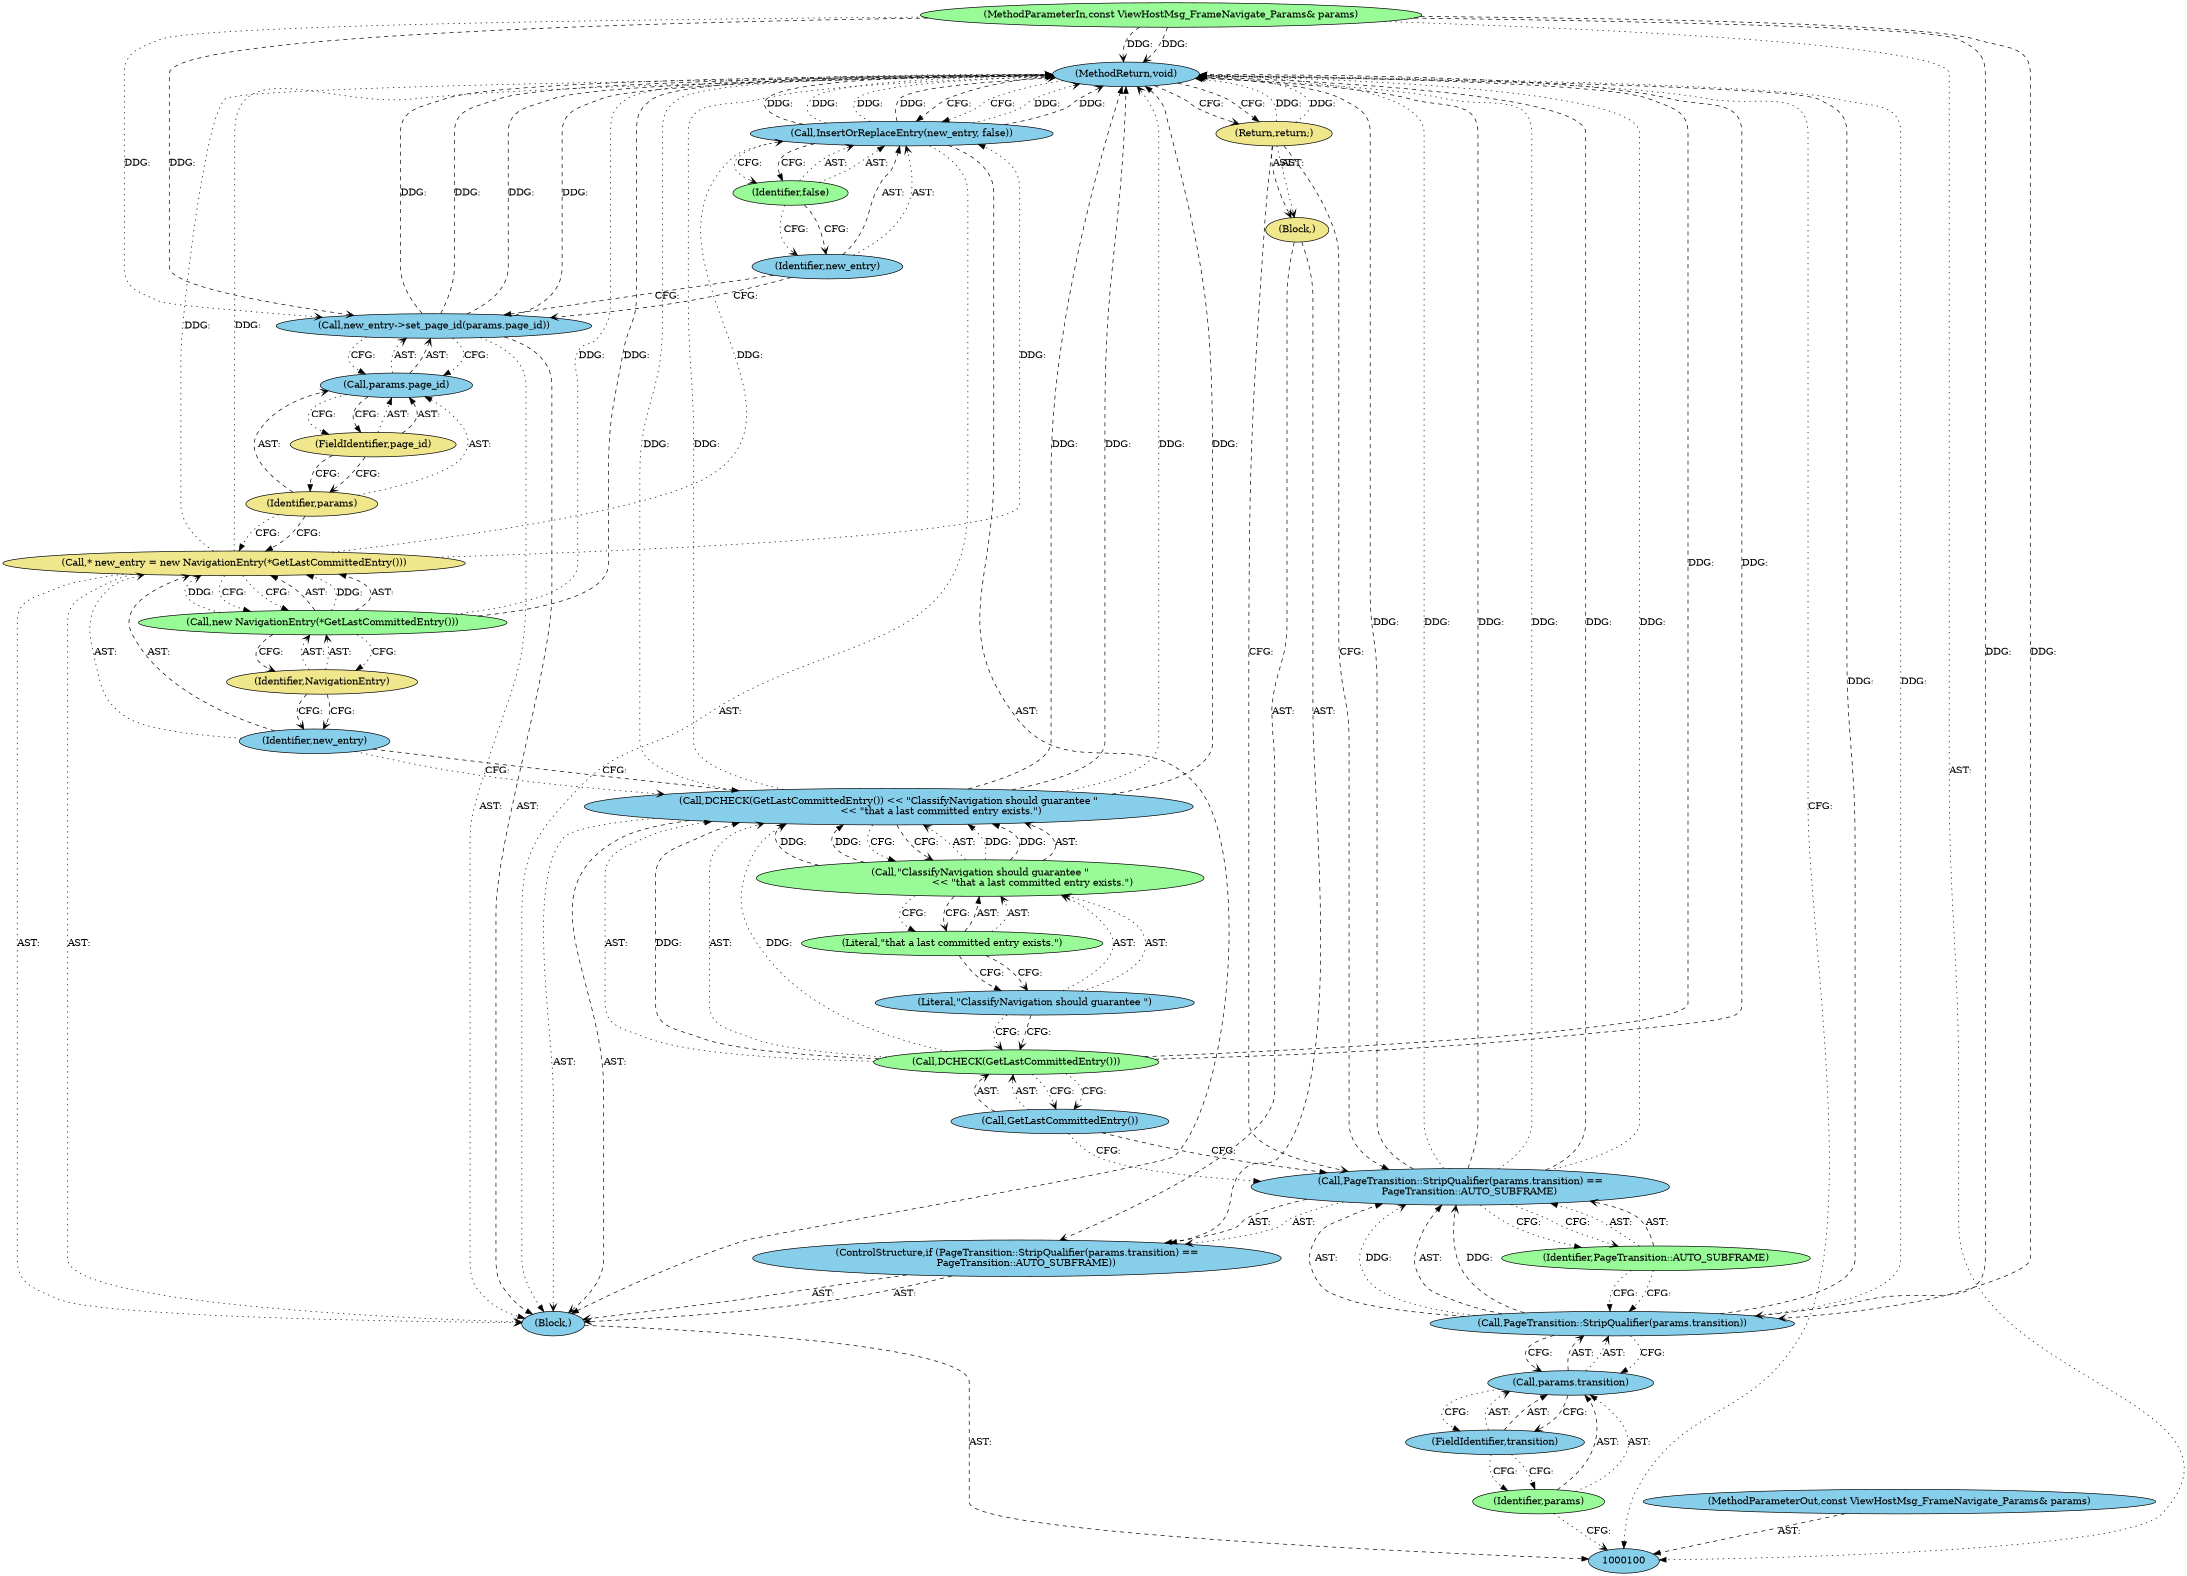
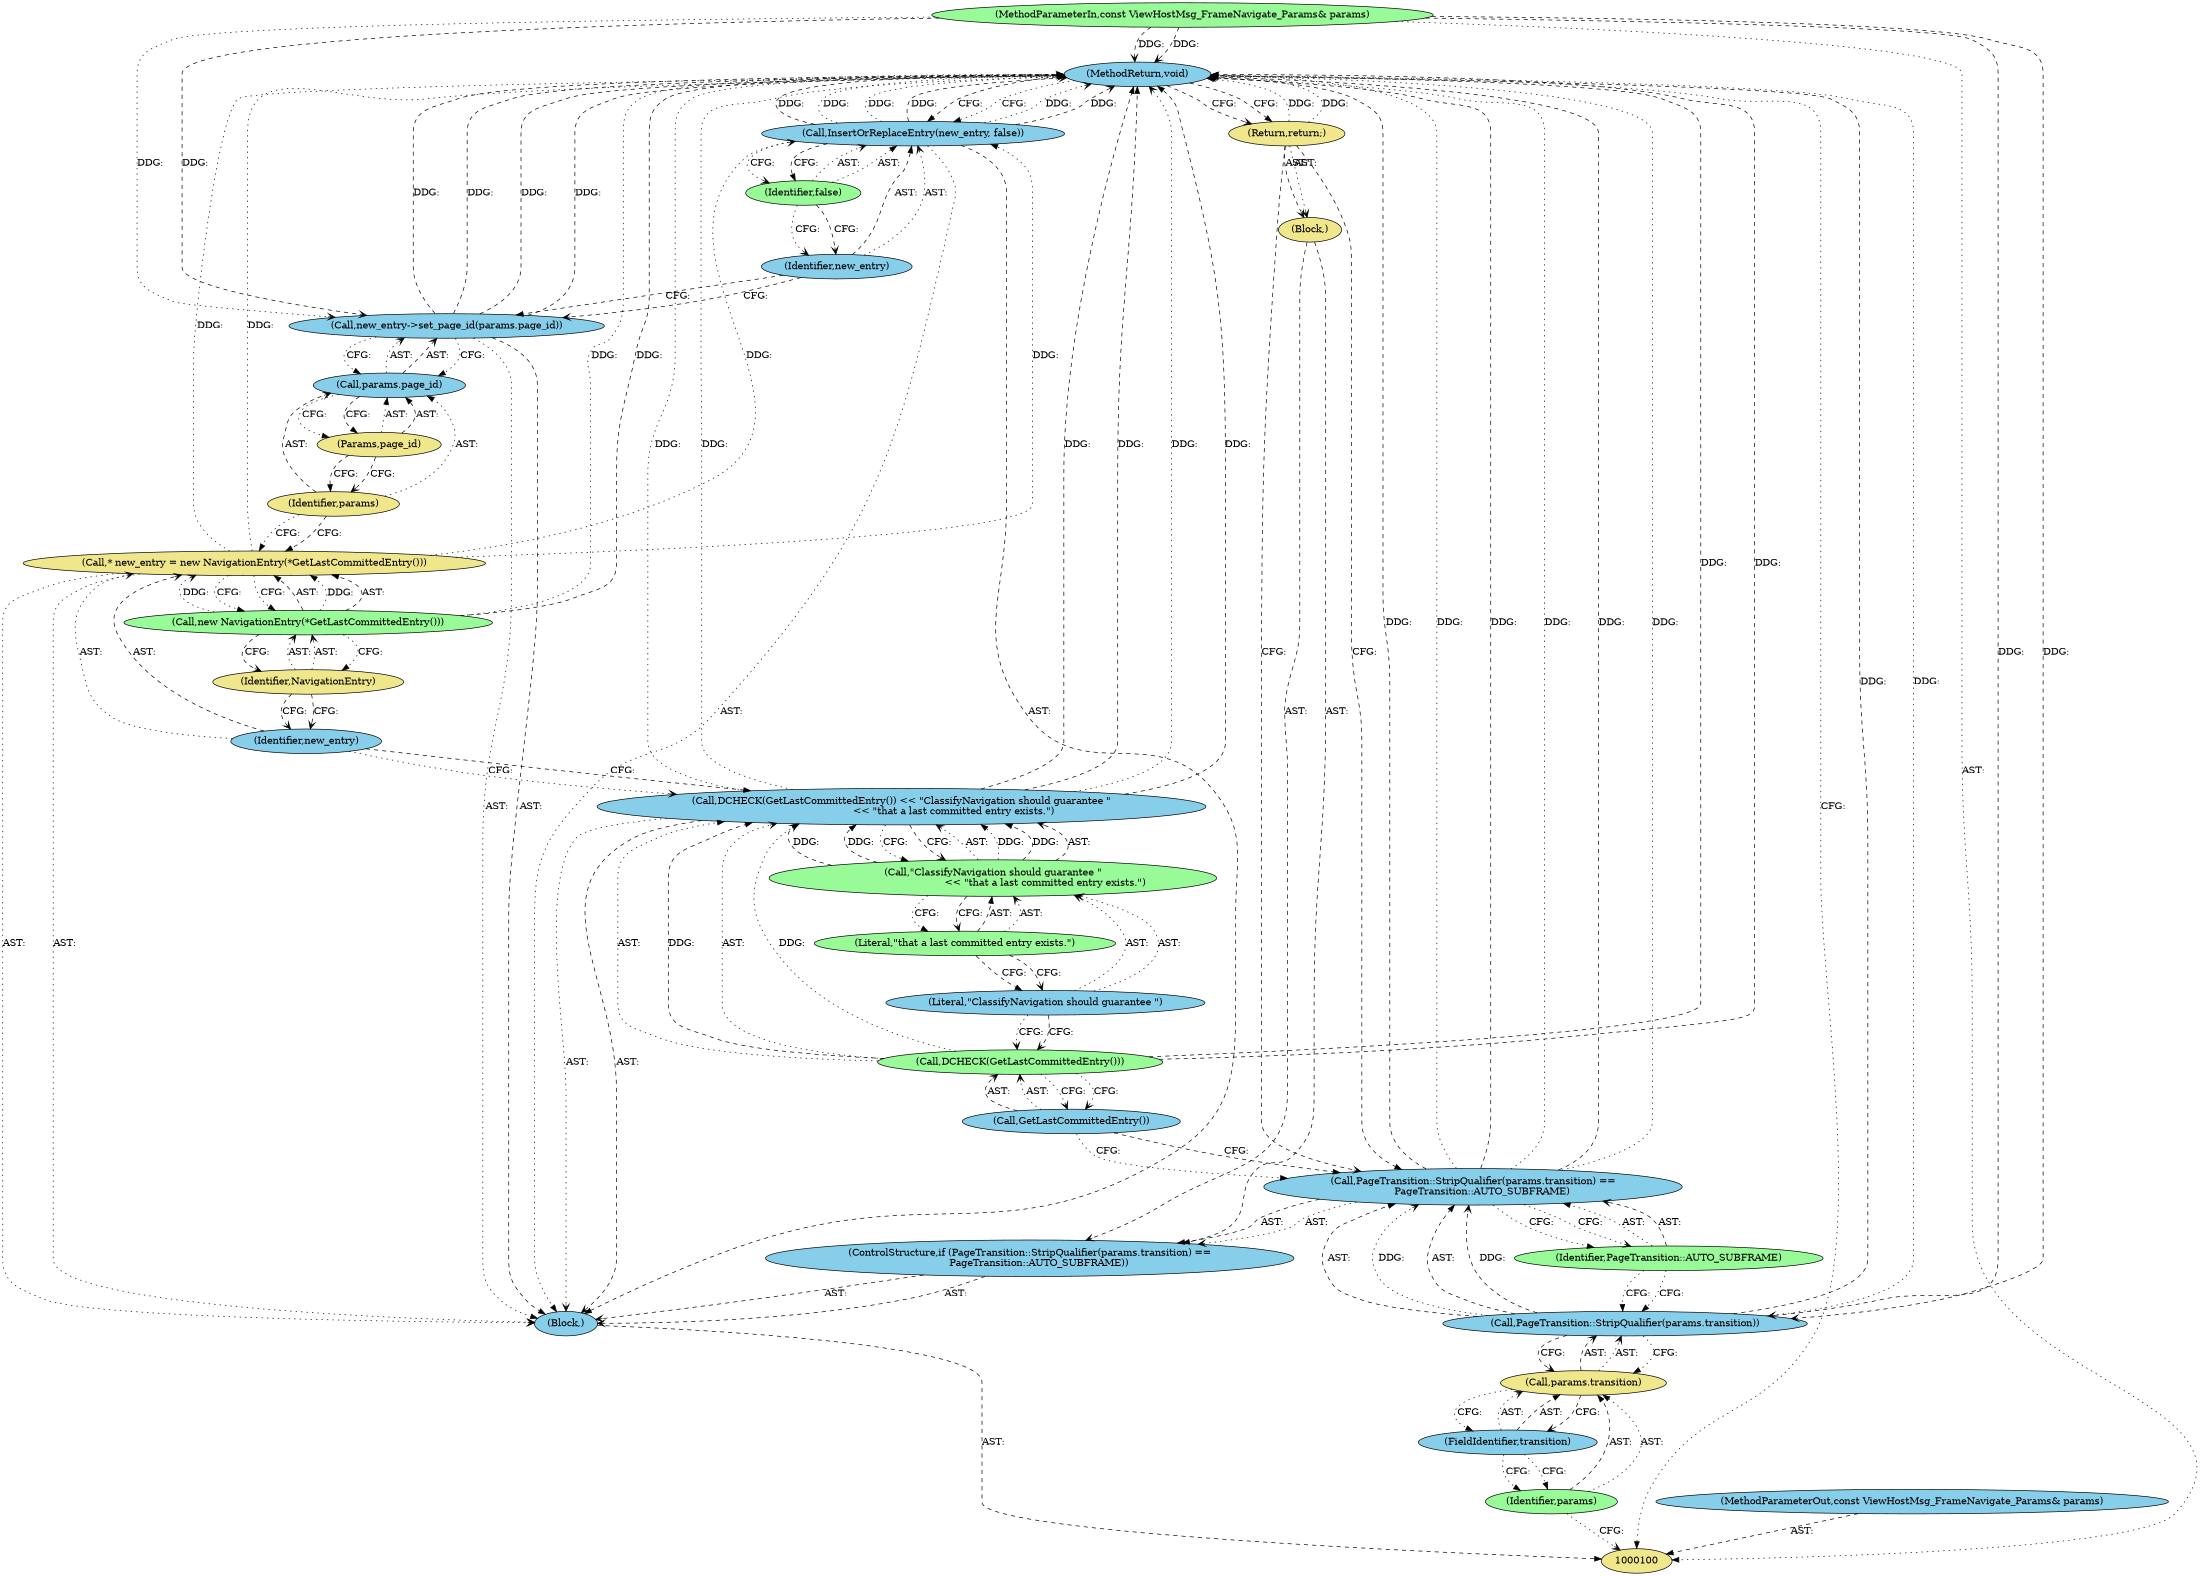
(373, 445) -> (379, 445)
(1571, 1383) -> (1583, 1383)
(1624, 1561) -> (1637, 1561)
